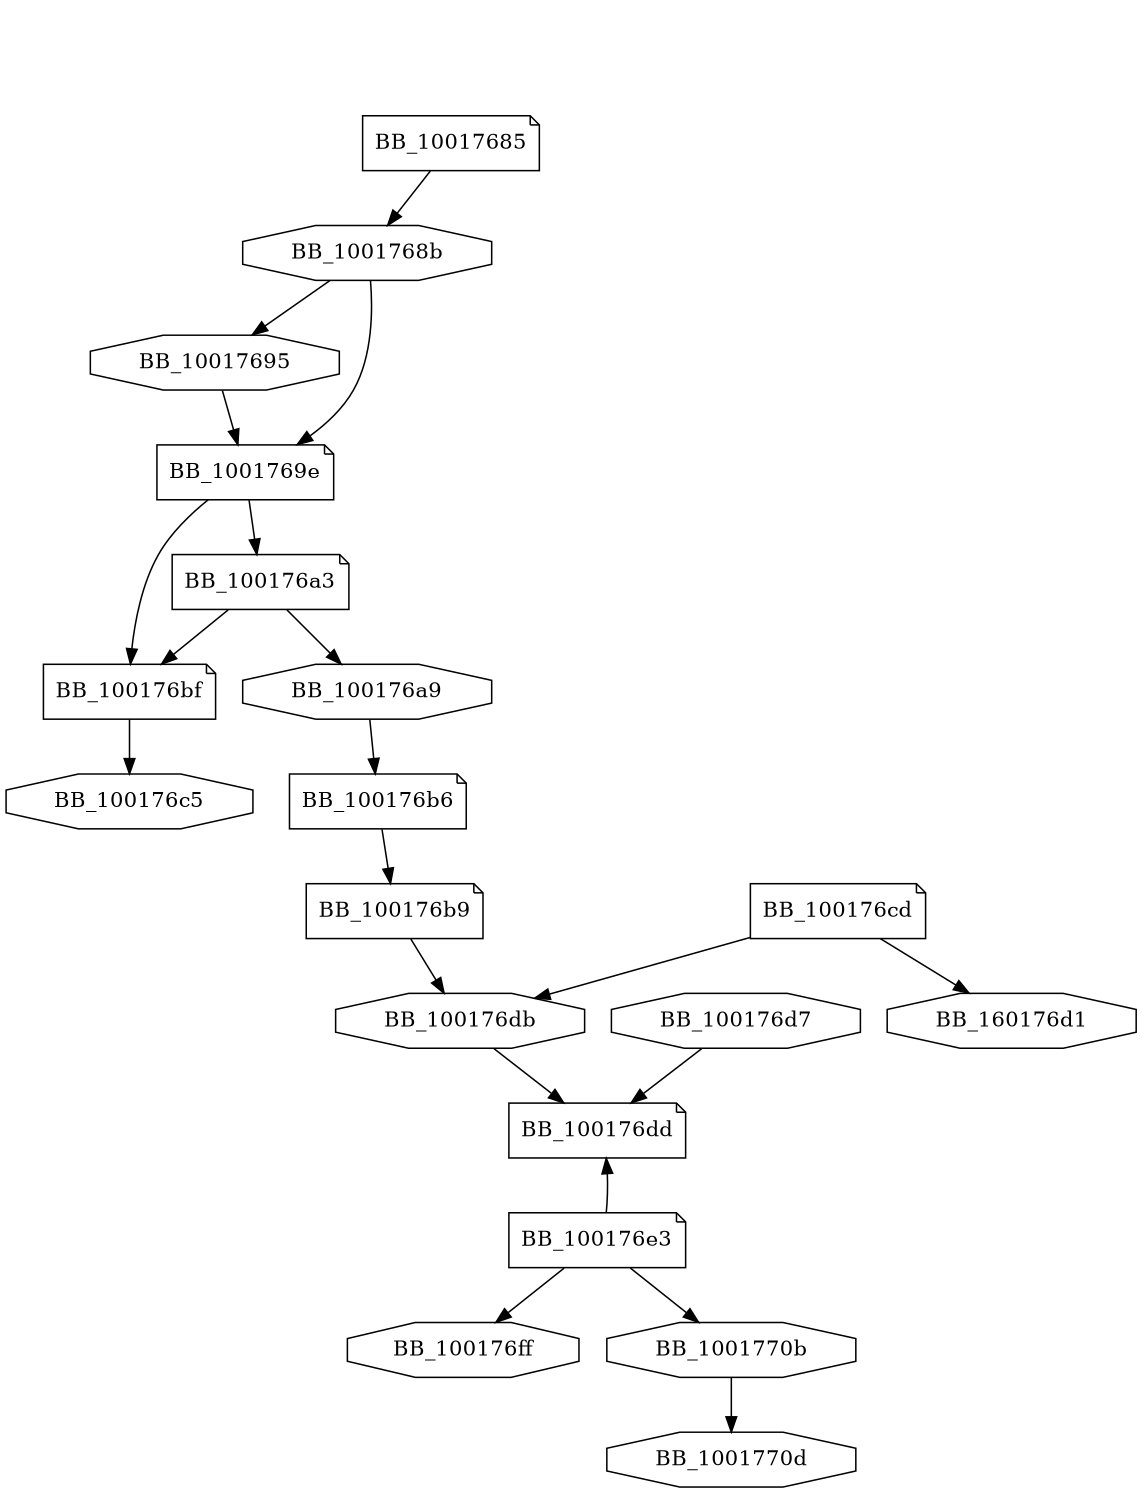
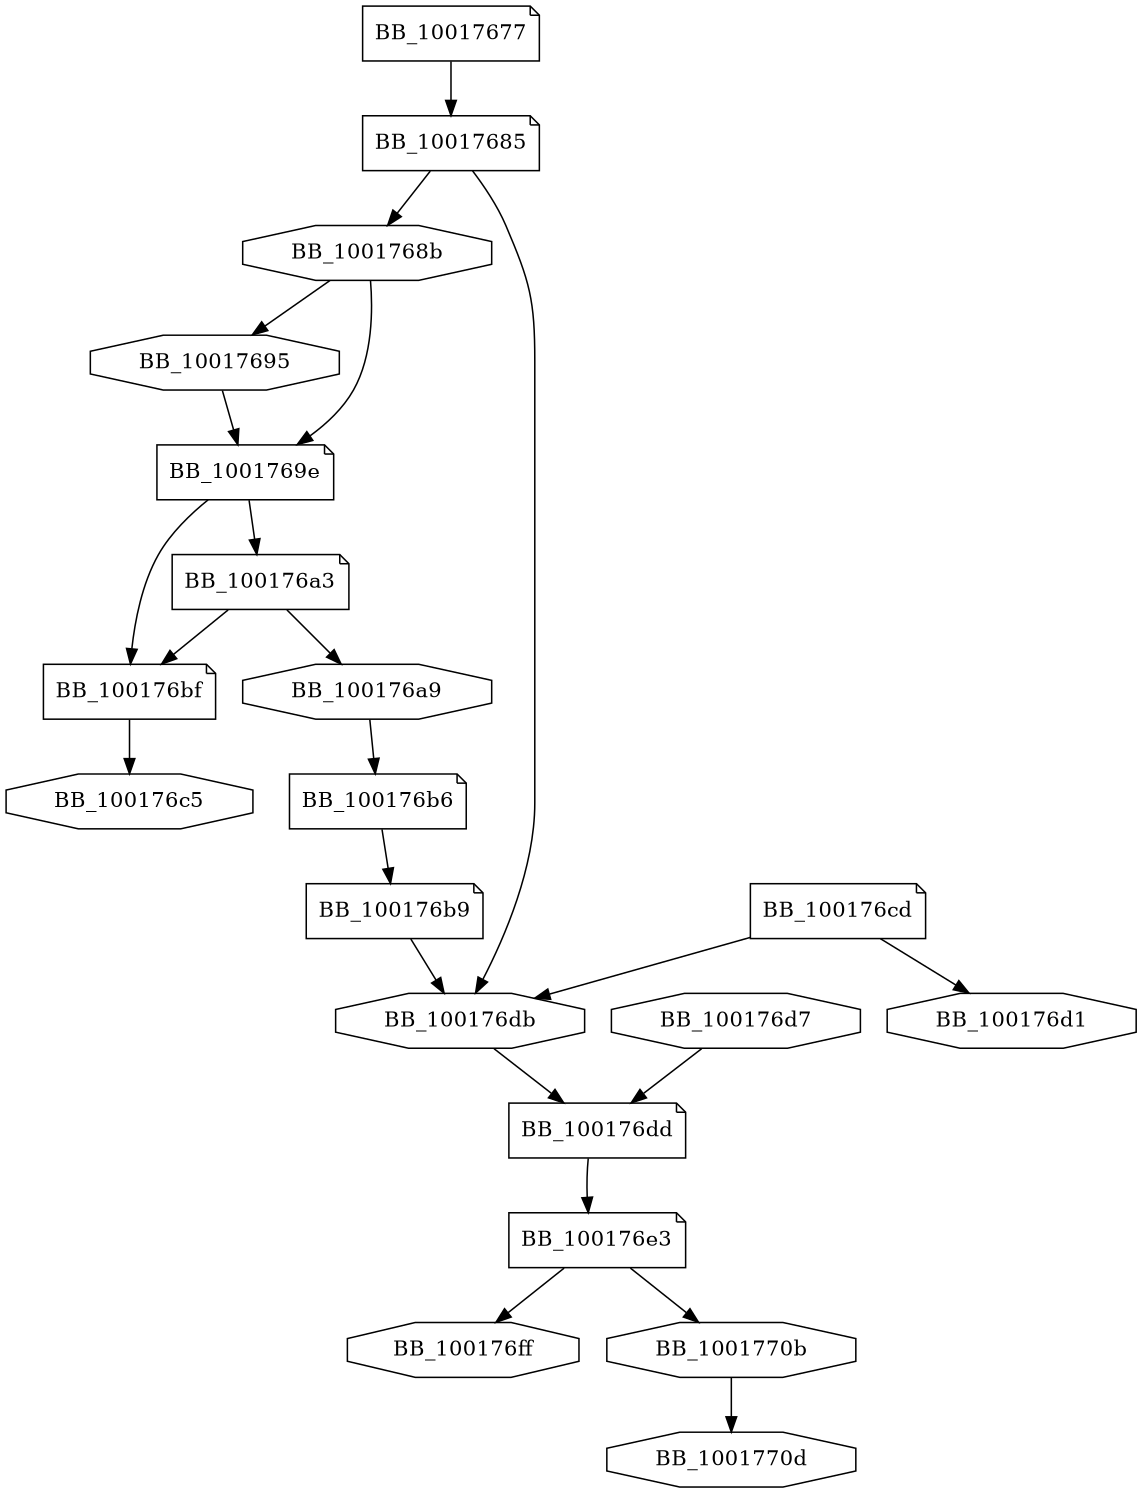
none -> (451, 34)
none -> (535, 573)
(1012, 1021) -> (1012, 1021)
(607, 1193) -> (587, 1178)
